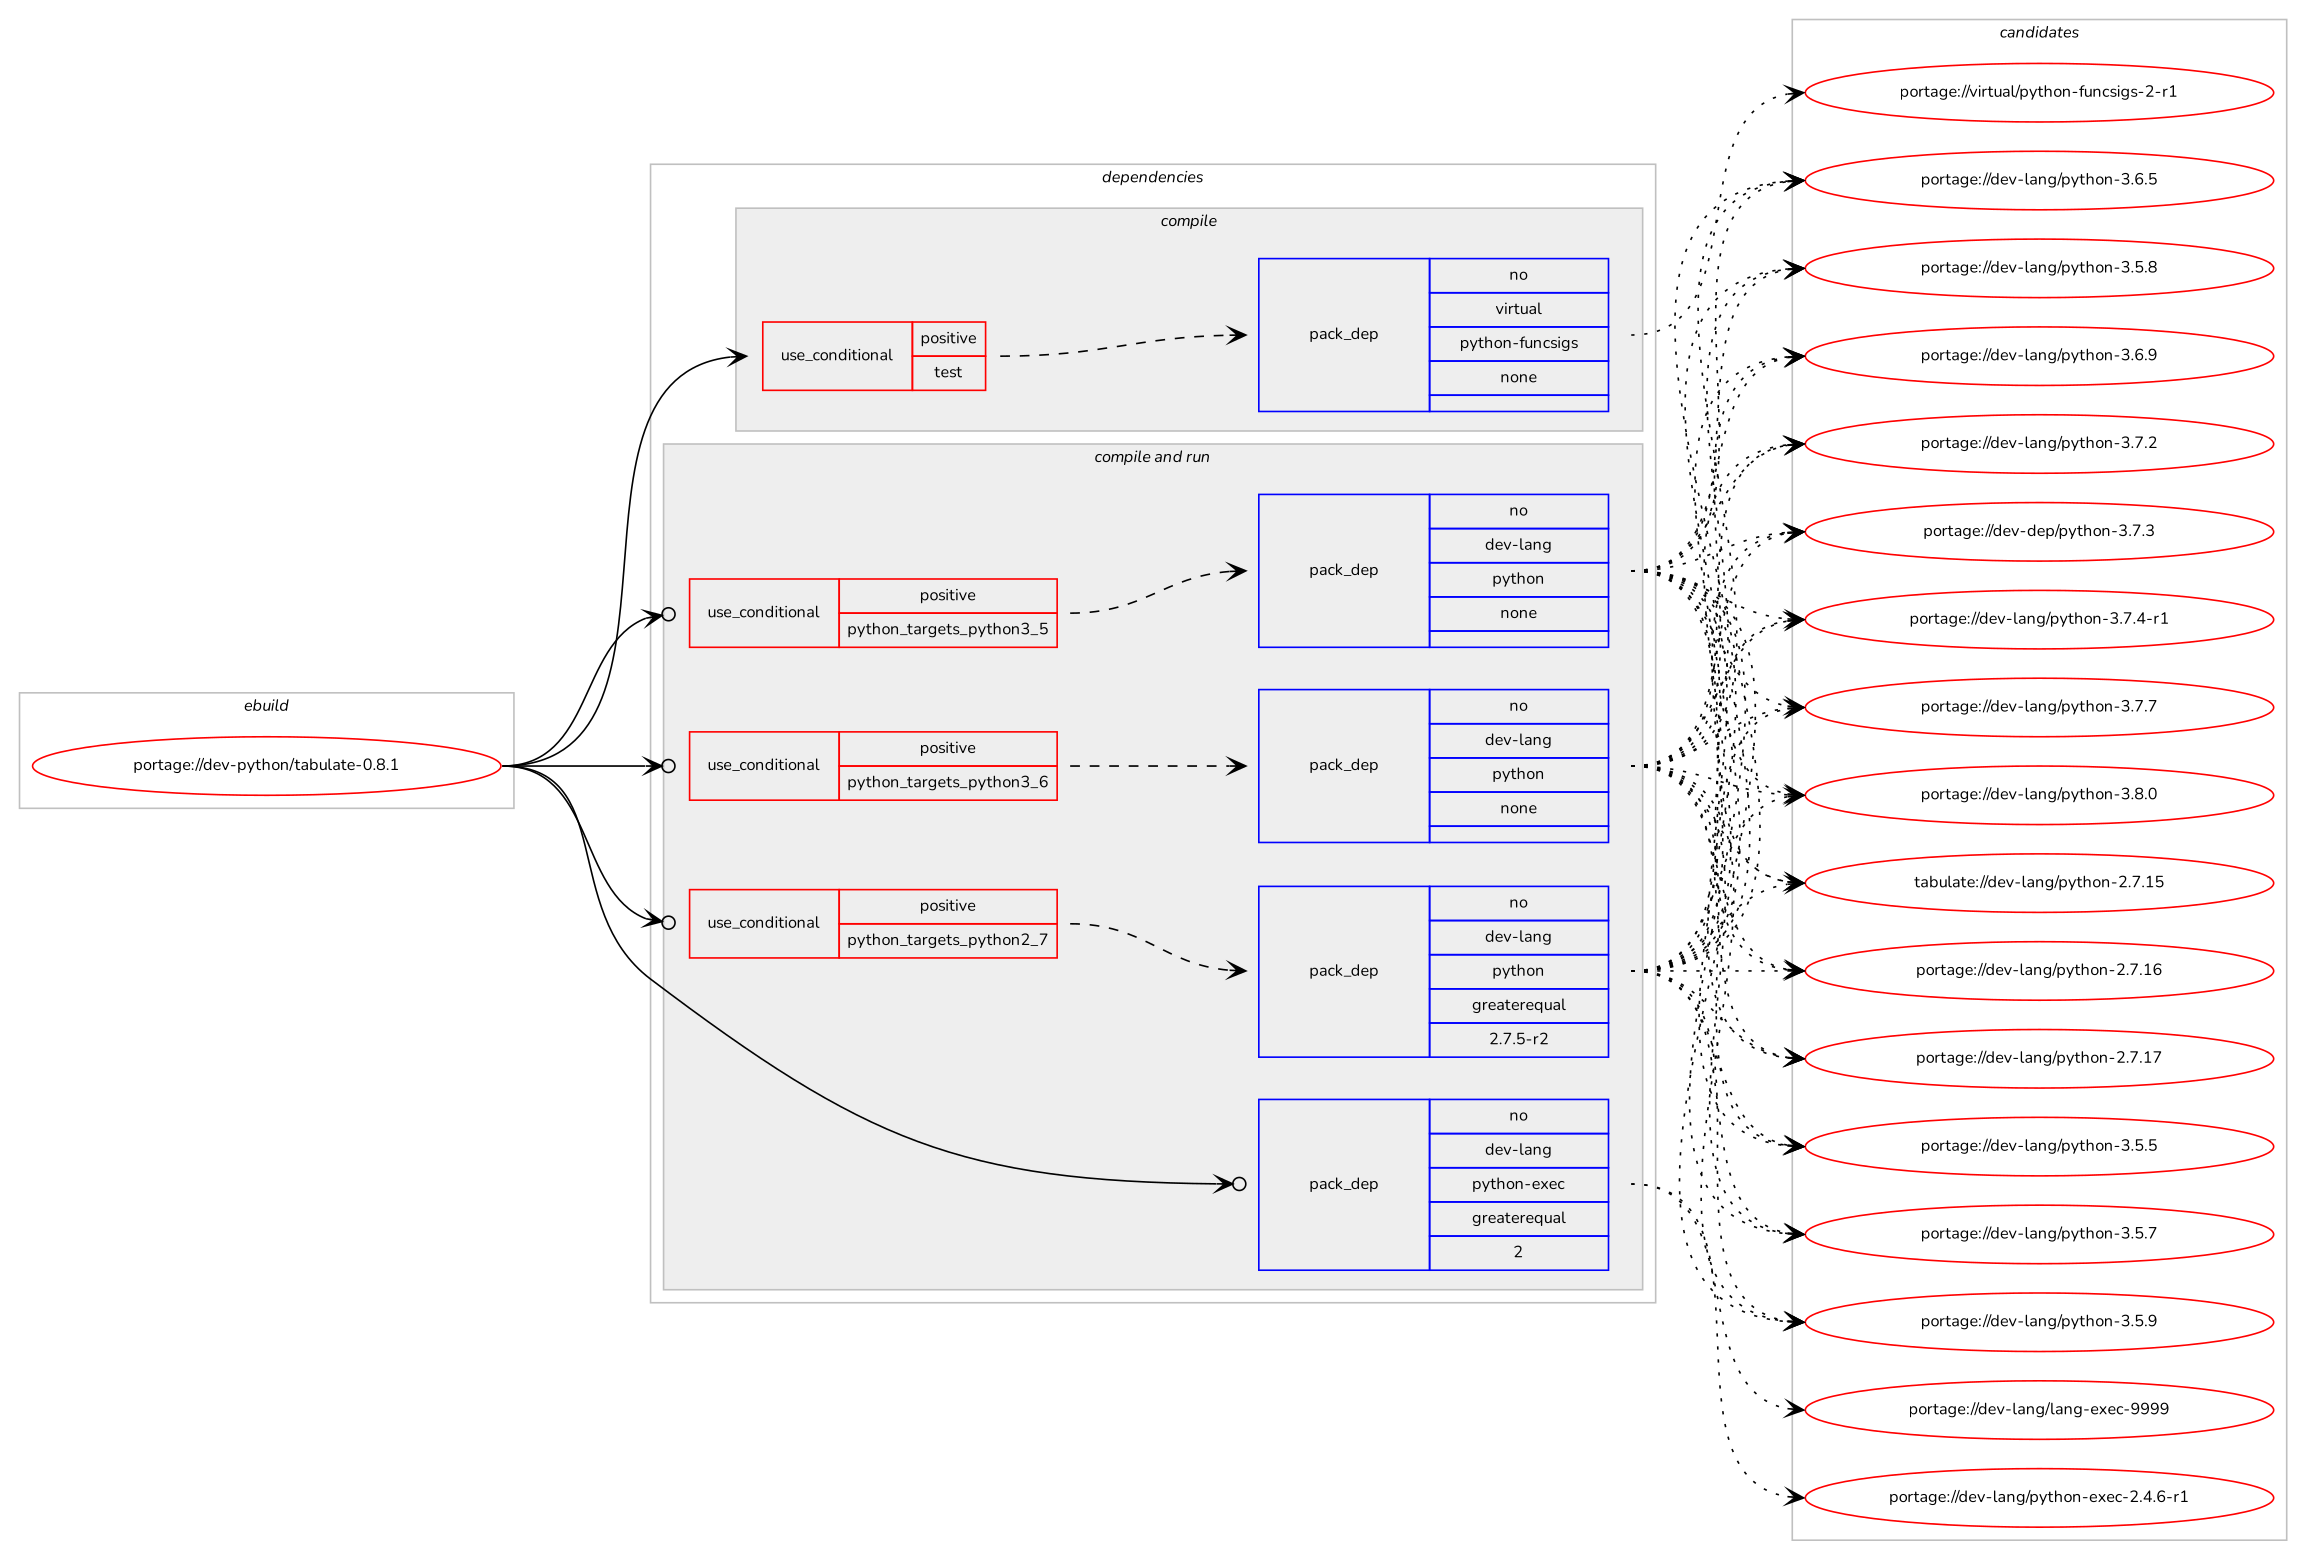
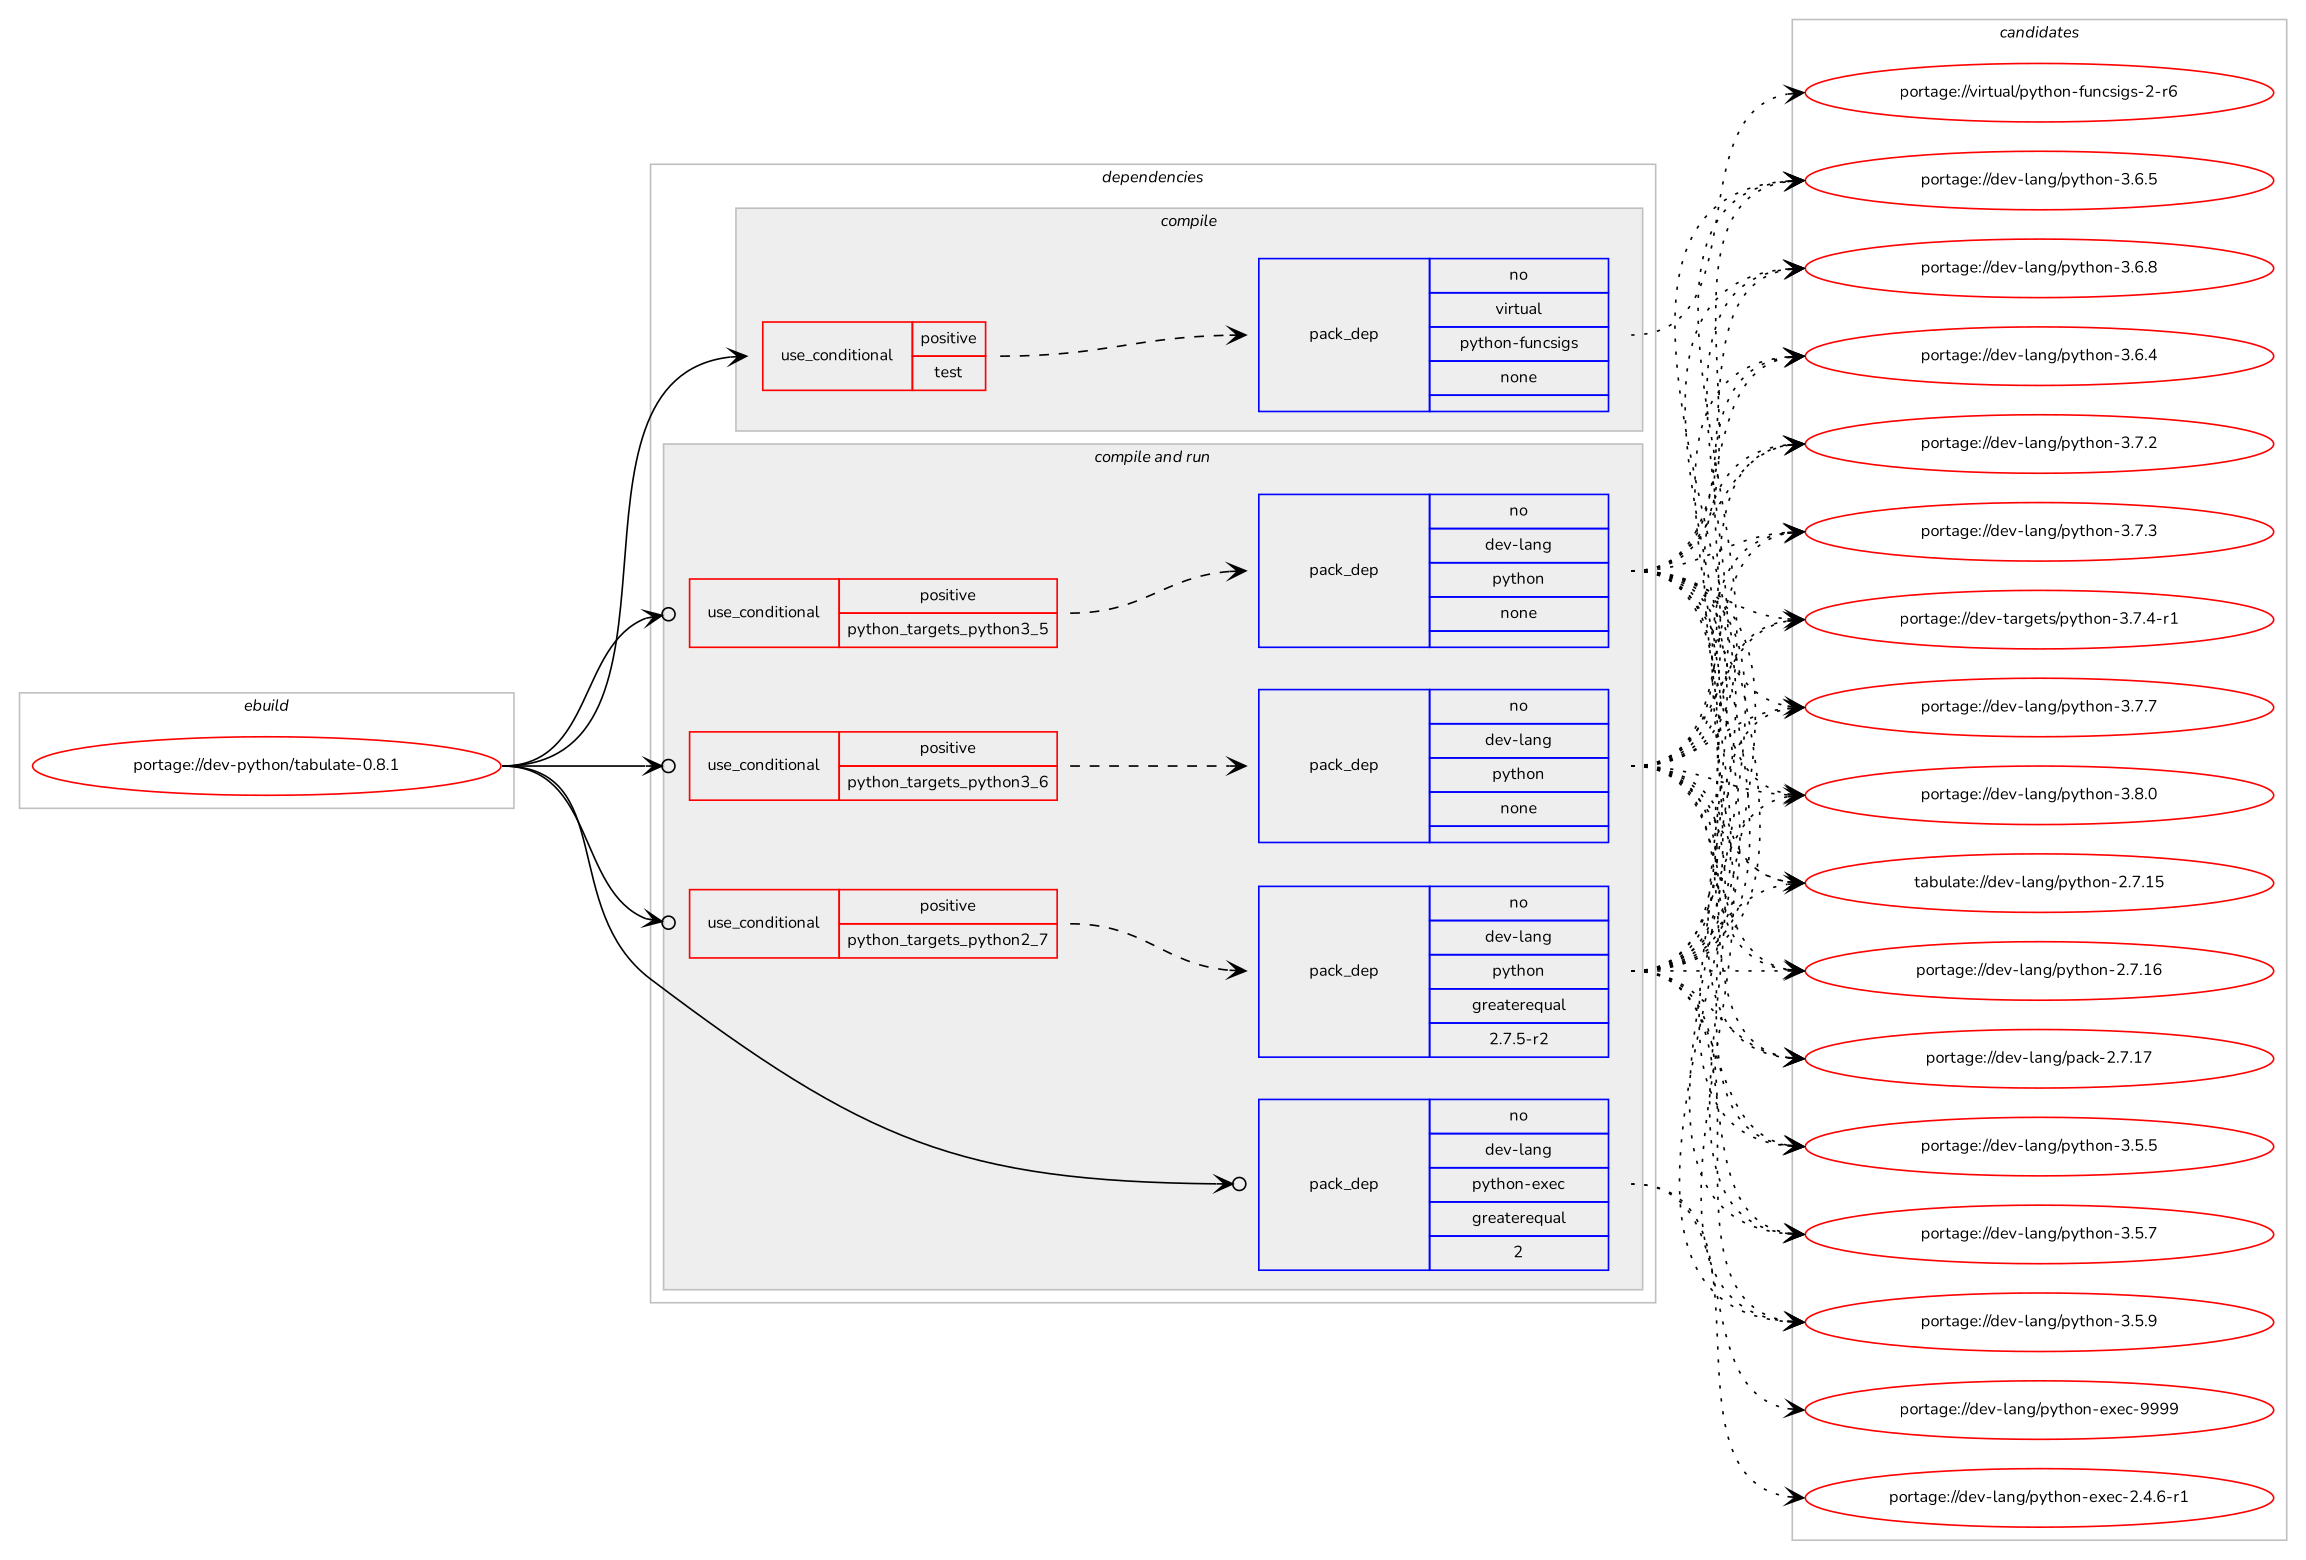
(2039, 93) -> (2039, 93)
(2039, 268) -> (2039, 268)
(2039, 356) -> (2039, 356)
(2039, 532) -> (2039, 532)
(2039, 620) -> (2039, 620)
(2039, 1059) -> (2039, 1059)
(2039, 1410) -> (2039, 1410)
